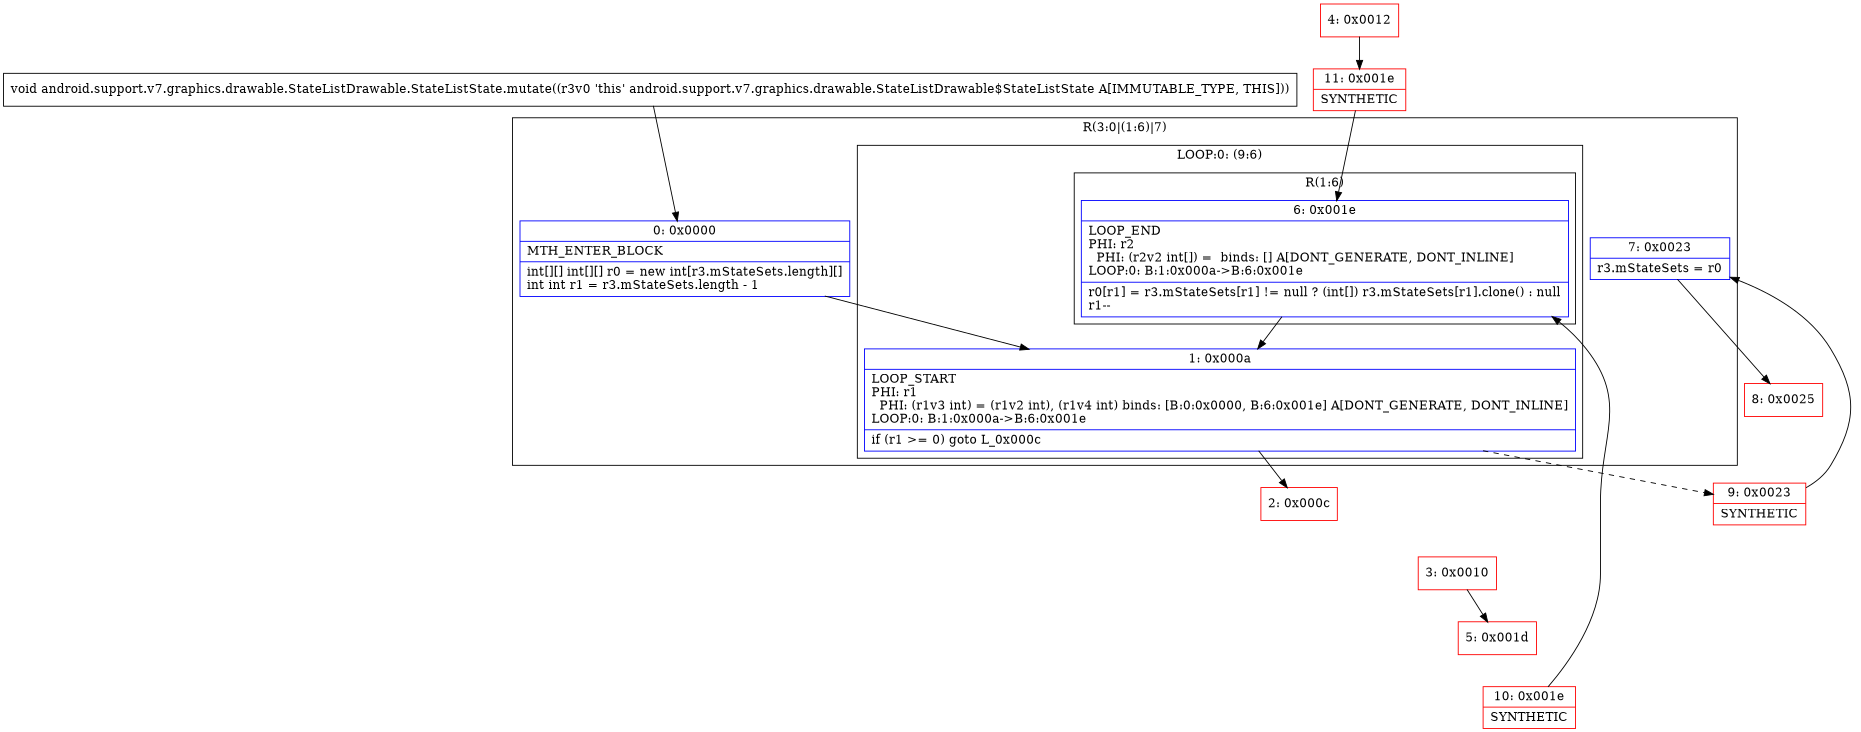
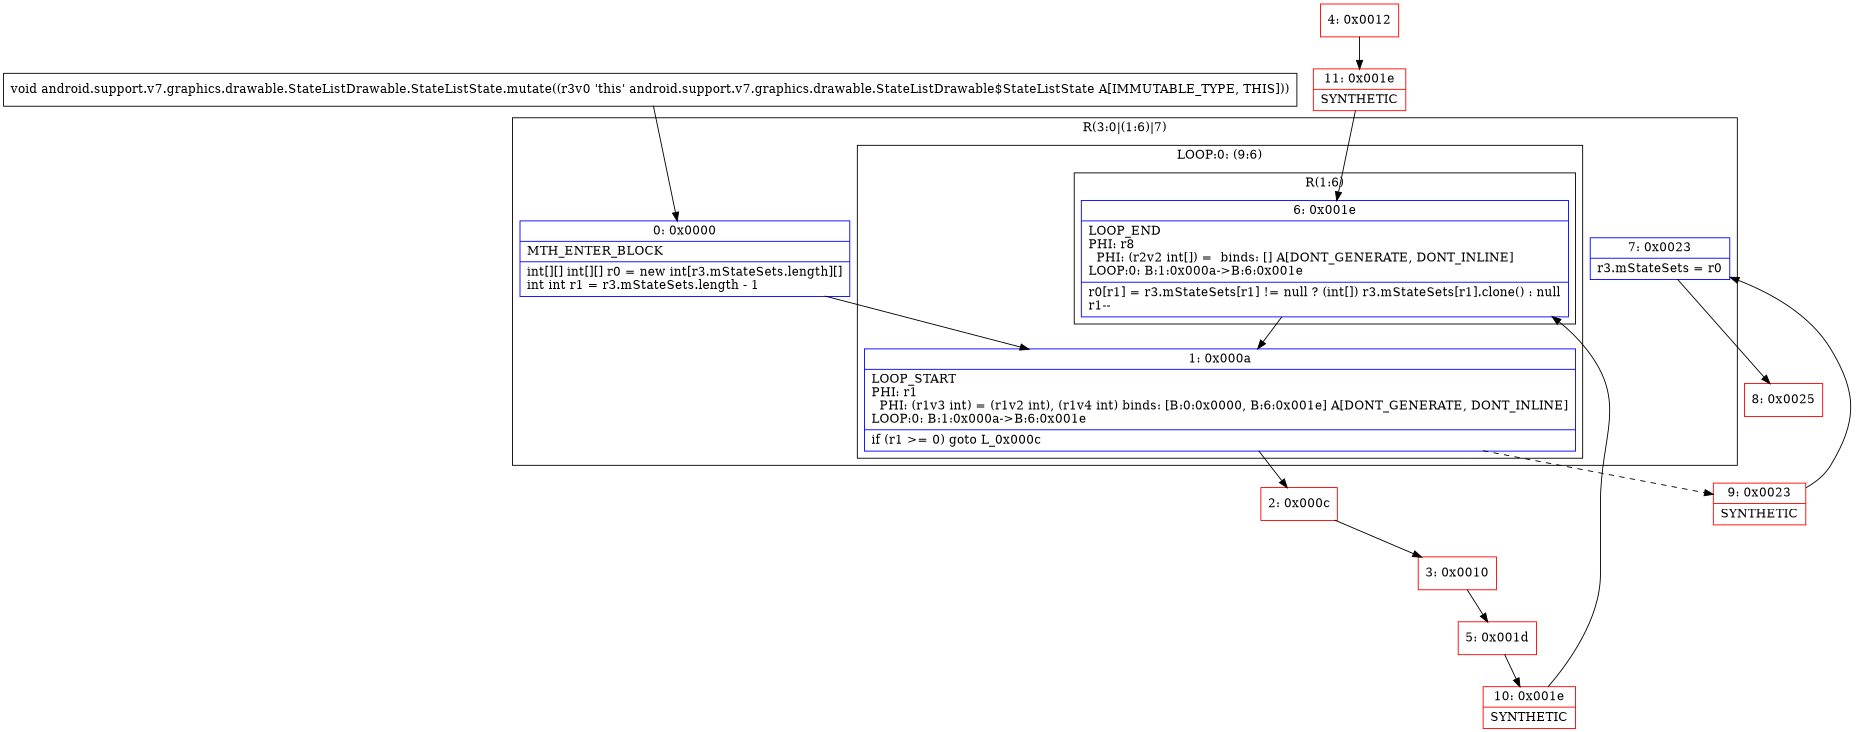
(1114, 244) -> (1114, 244)
none -> (1374, 537)
none -> (1510, 667)
